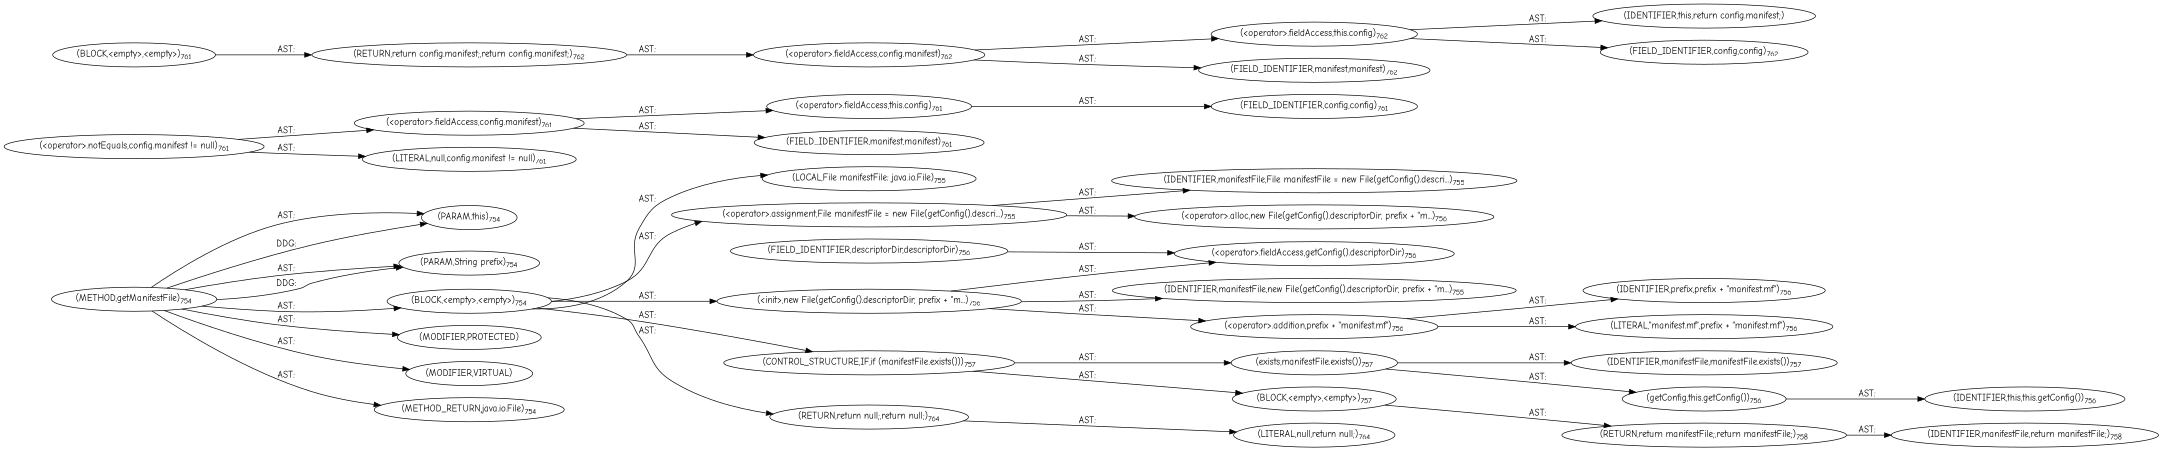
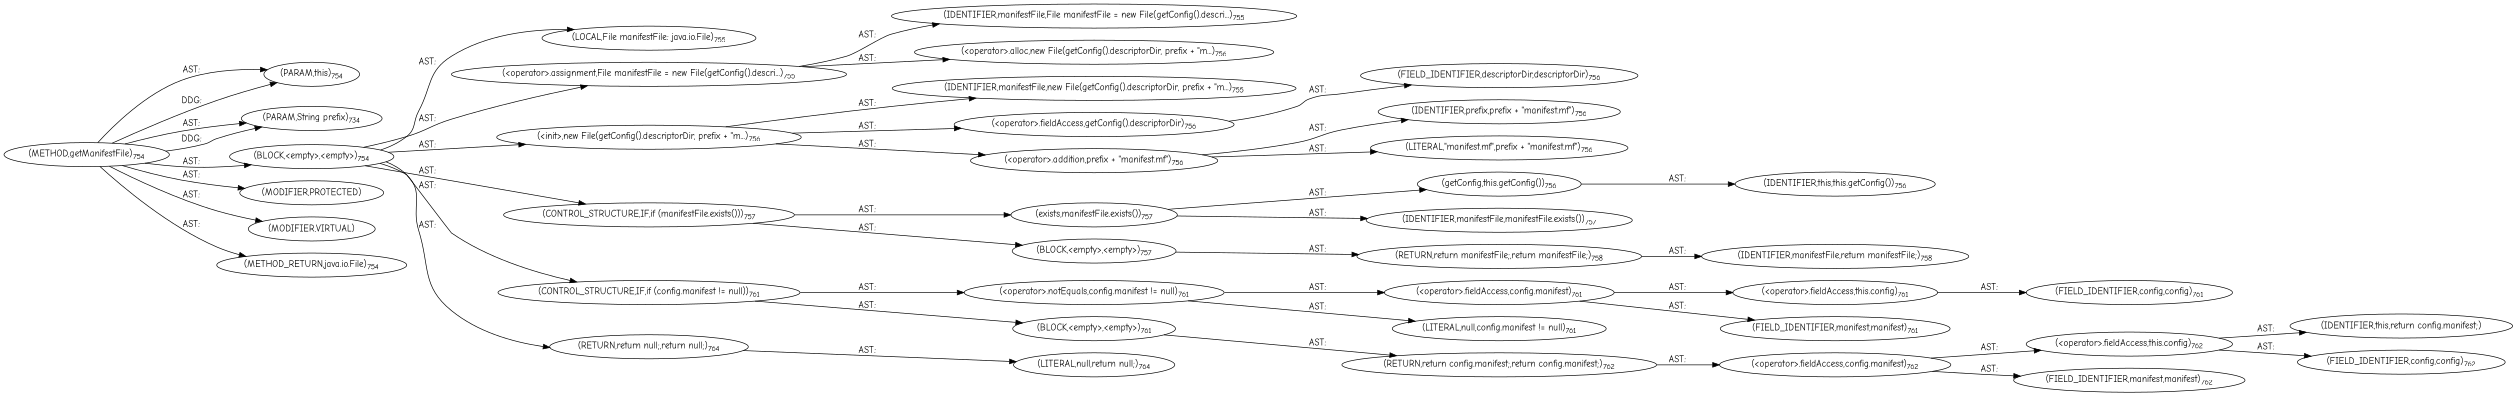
(1088, 252) -> (1315, 97)
(512, 262) -> (355, 117)
none -> (649, 293)
